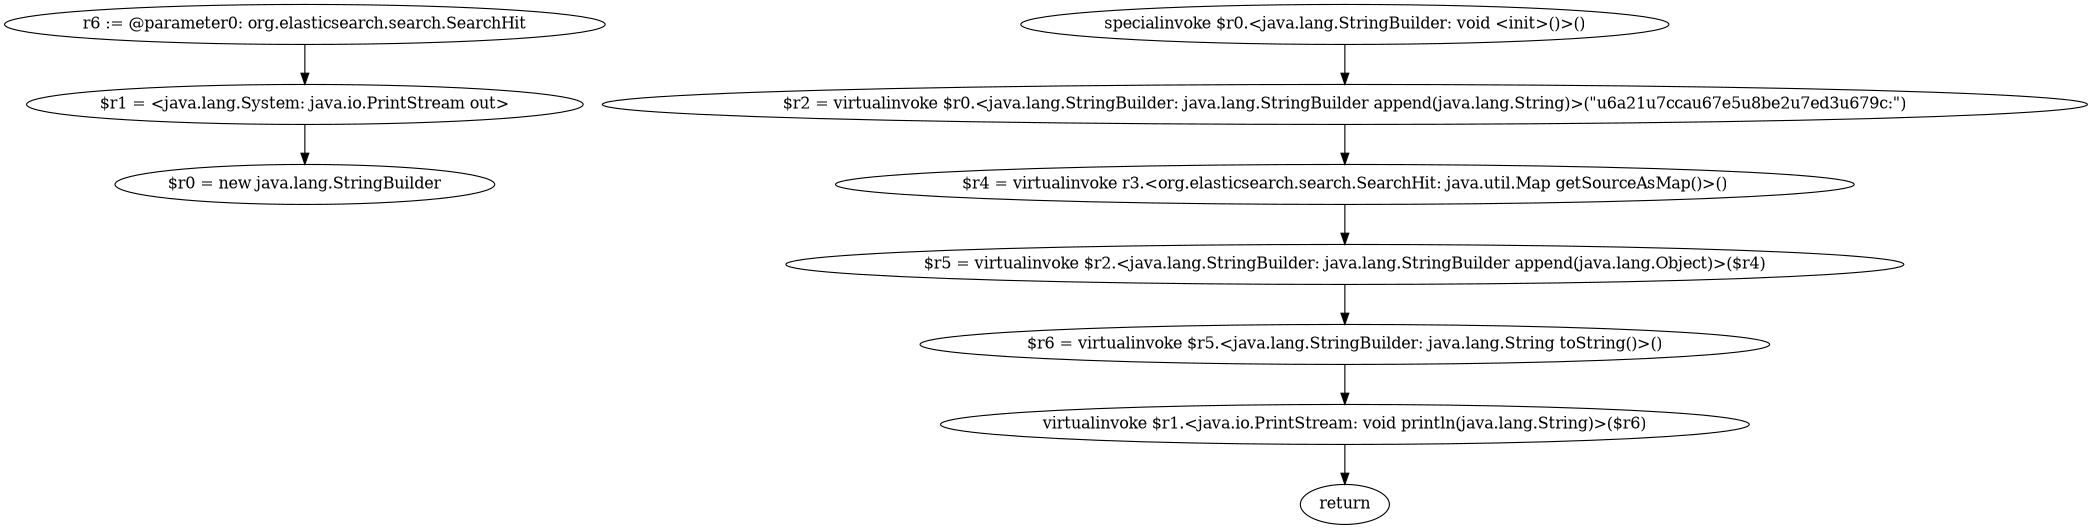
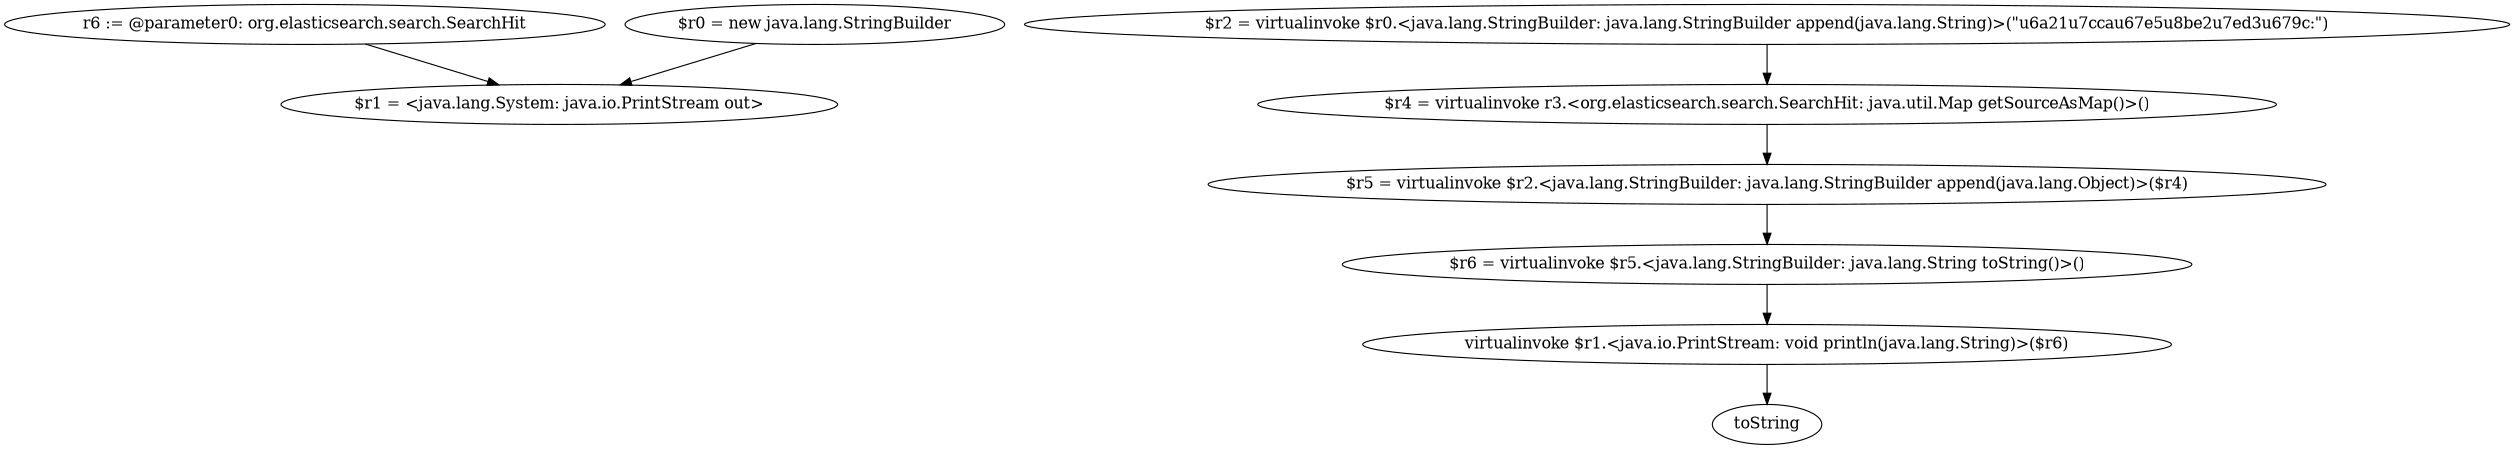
(1345, 24) -> none
(305, 139) -> (693, 62)
(1345, 504) -> (1767, 424)
